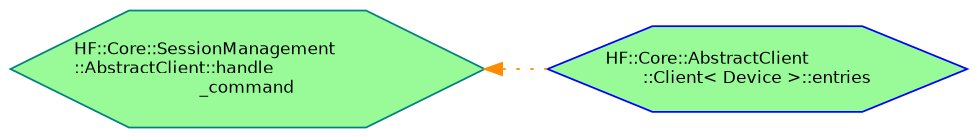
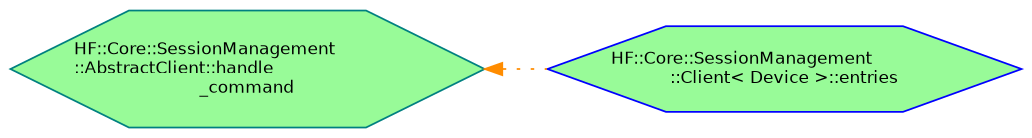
(757, 69) -> (784, 69)
